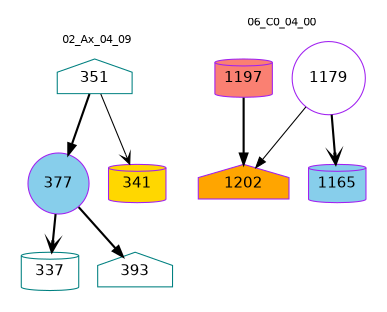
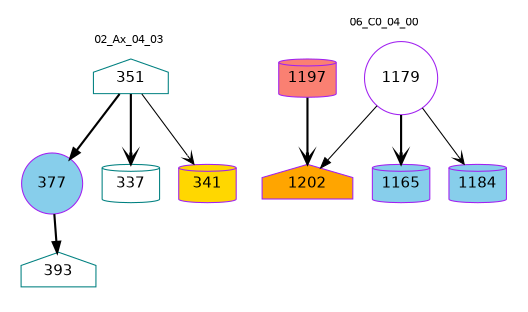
(97, 40) -> (129, 40)
(244, 125) -> (307, 125)
none -> (478, 184)
(54, 228) -> (131, 124)
